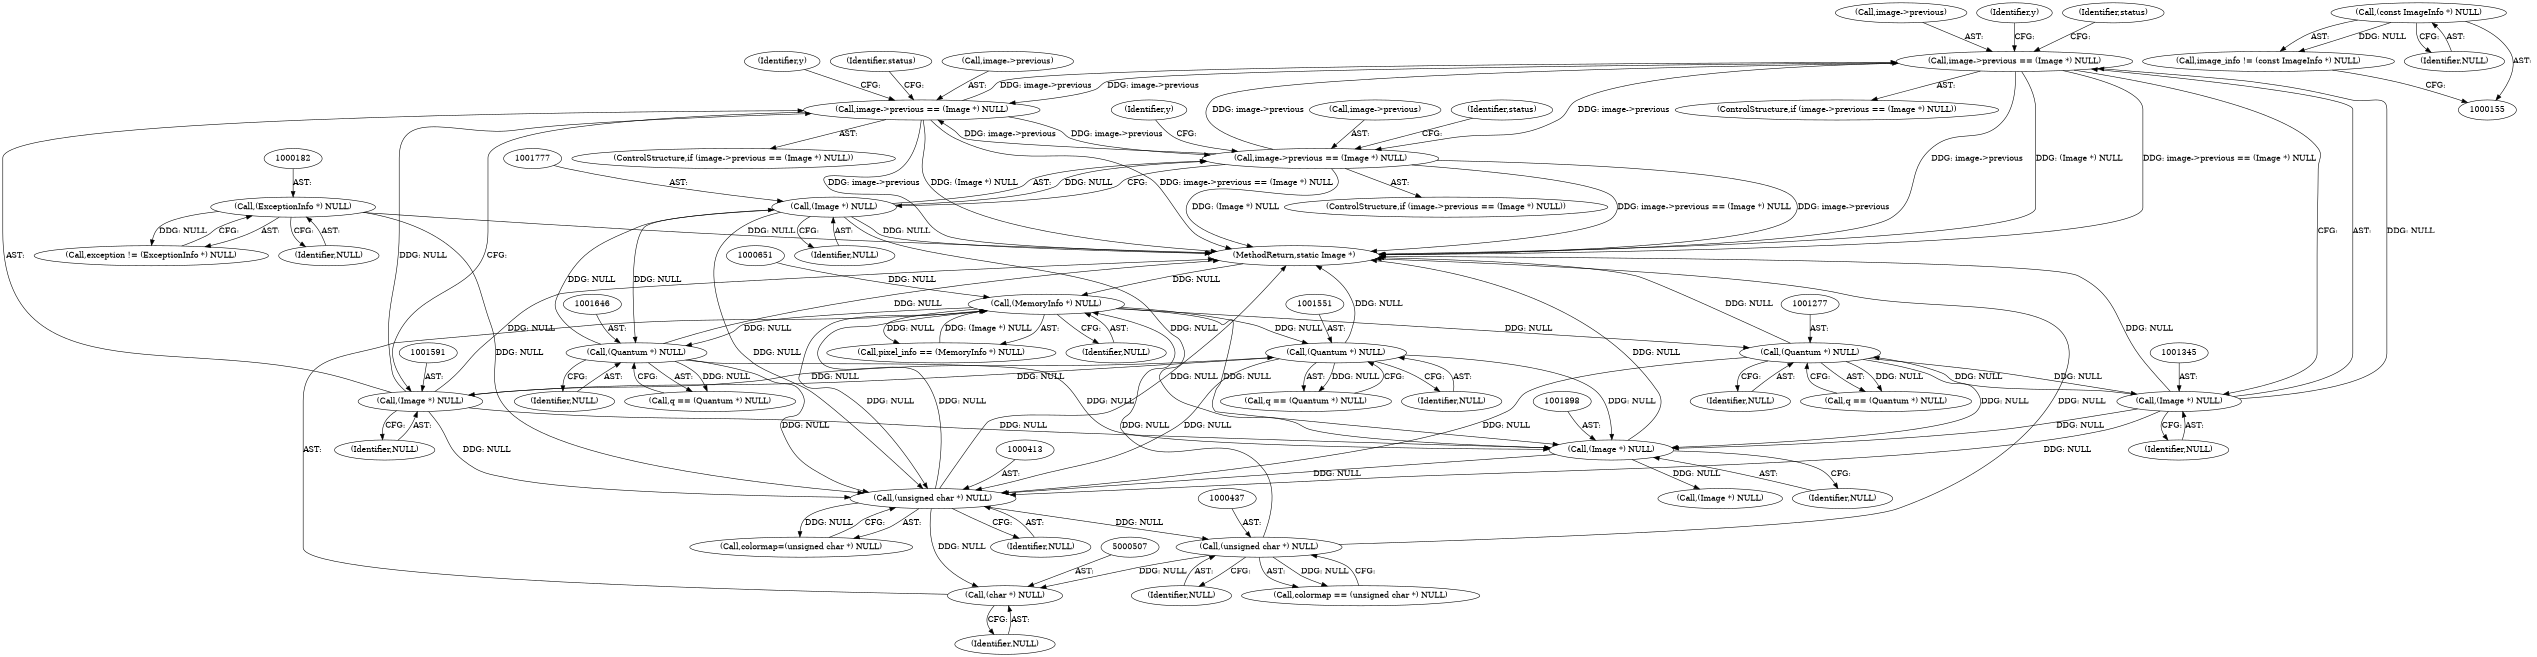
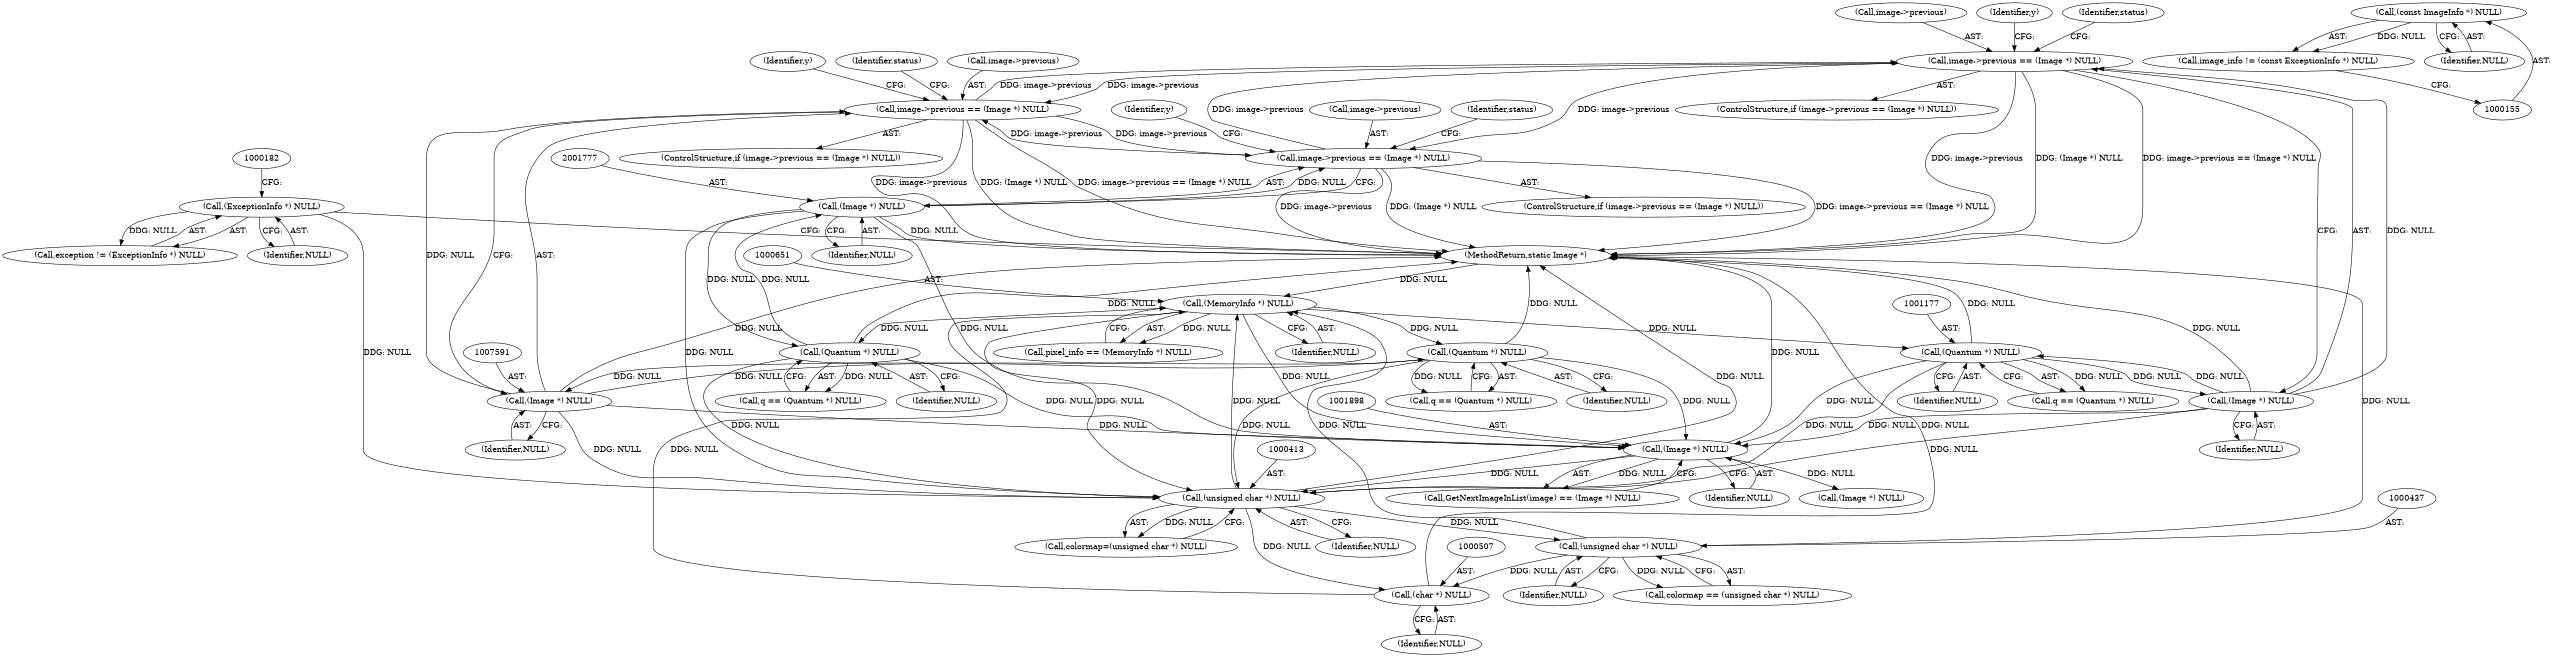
(2508, 49) -> (2531, 55)
(2269, 61) -> (2279, 61)
(533, 159) -> (580, 159)
(304, 183) -> (273, 183)
(230, 231) -> (199, 231)
(771, 231) -> (812, 231)
(912, 280) -> (935, 280)
(592, 304) -> none
(1315, 304) -> none
(1810, 304) -> (1922, 304)
(988, 329) -> (1121, 329)
(428, 353) -> (492, 353)
(2179, 353) -> none
(314, 450) -> (694, 450)
none -> (1533, 499)
none -> (1877, 515)
(1130, 547) -> (1476, 547)
